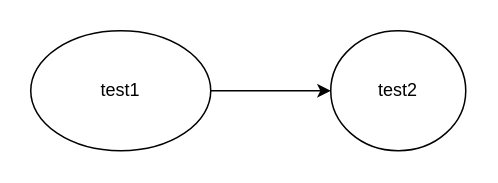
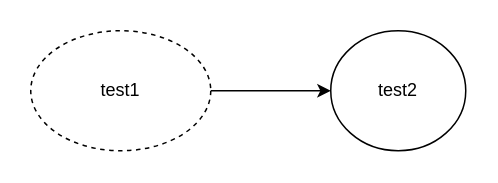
(121, 91) -> (121, 91)
